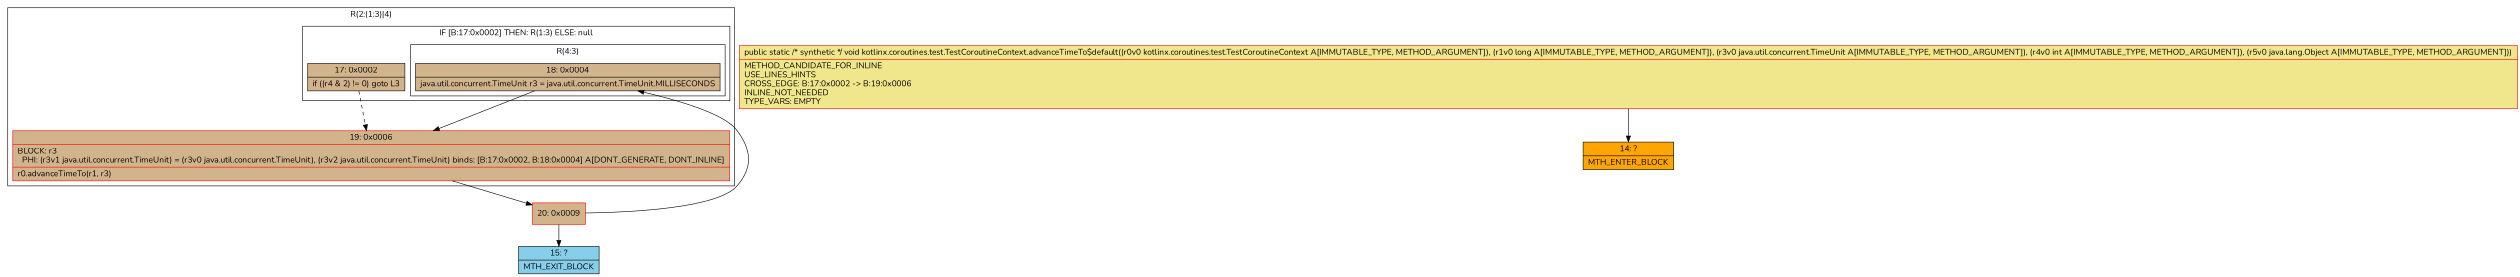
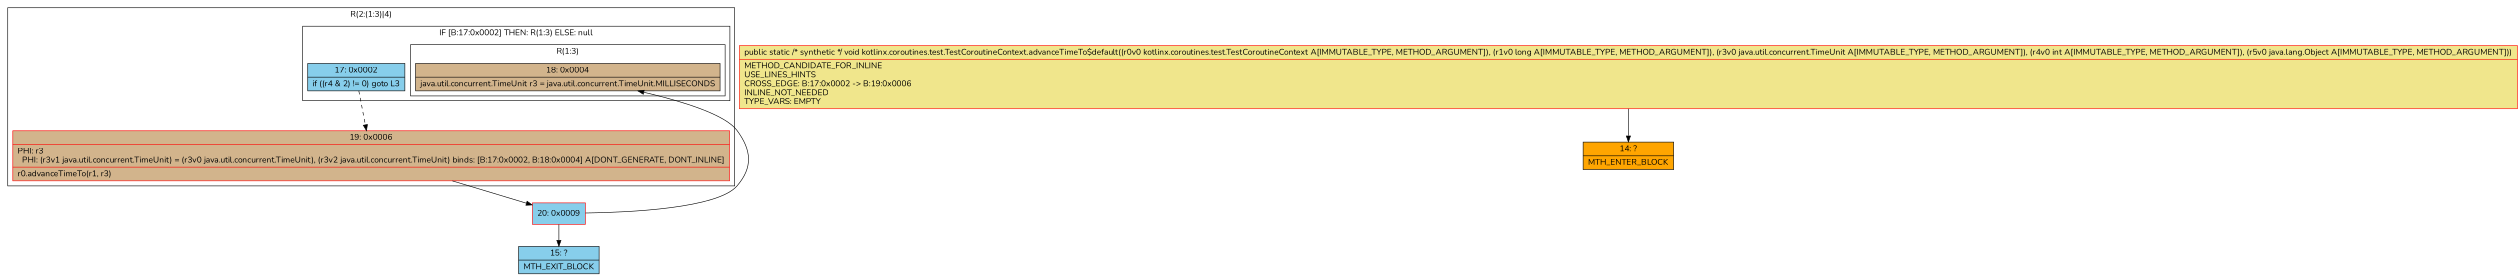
(568, 52) -> (568, 52)
(356, 77) -> (356, 77)
(487, 110) -> none
(38, 151) -> (32, 151)
(559, 214) -> (559, 214)
